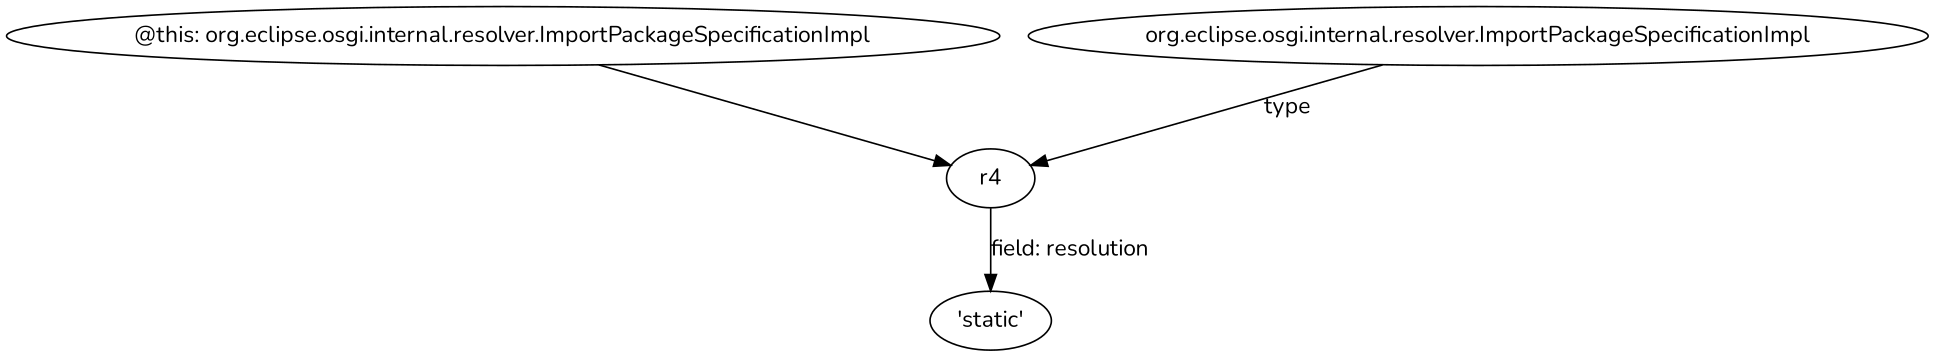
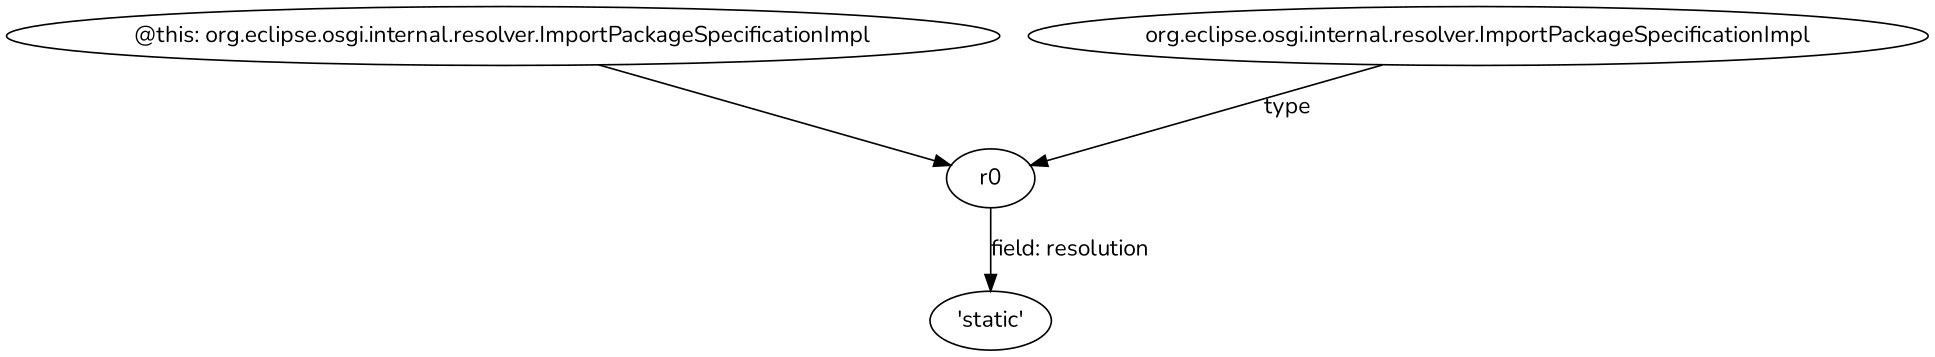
(991, 178) -> (991, 178)
